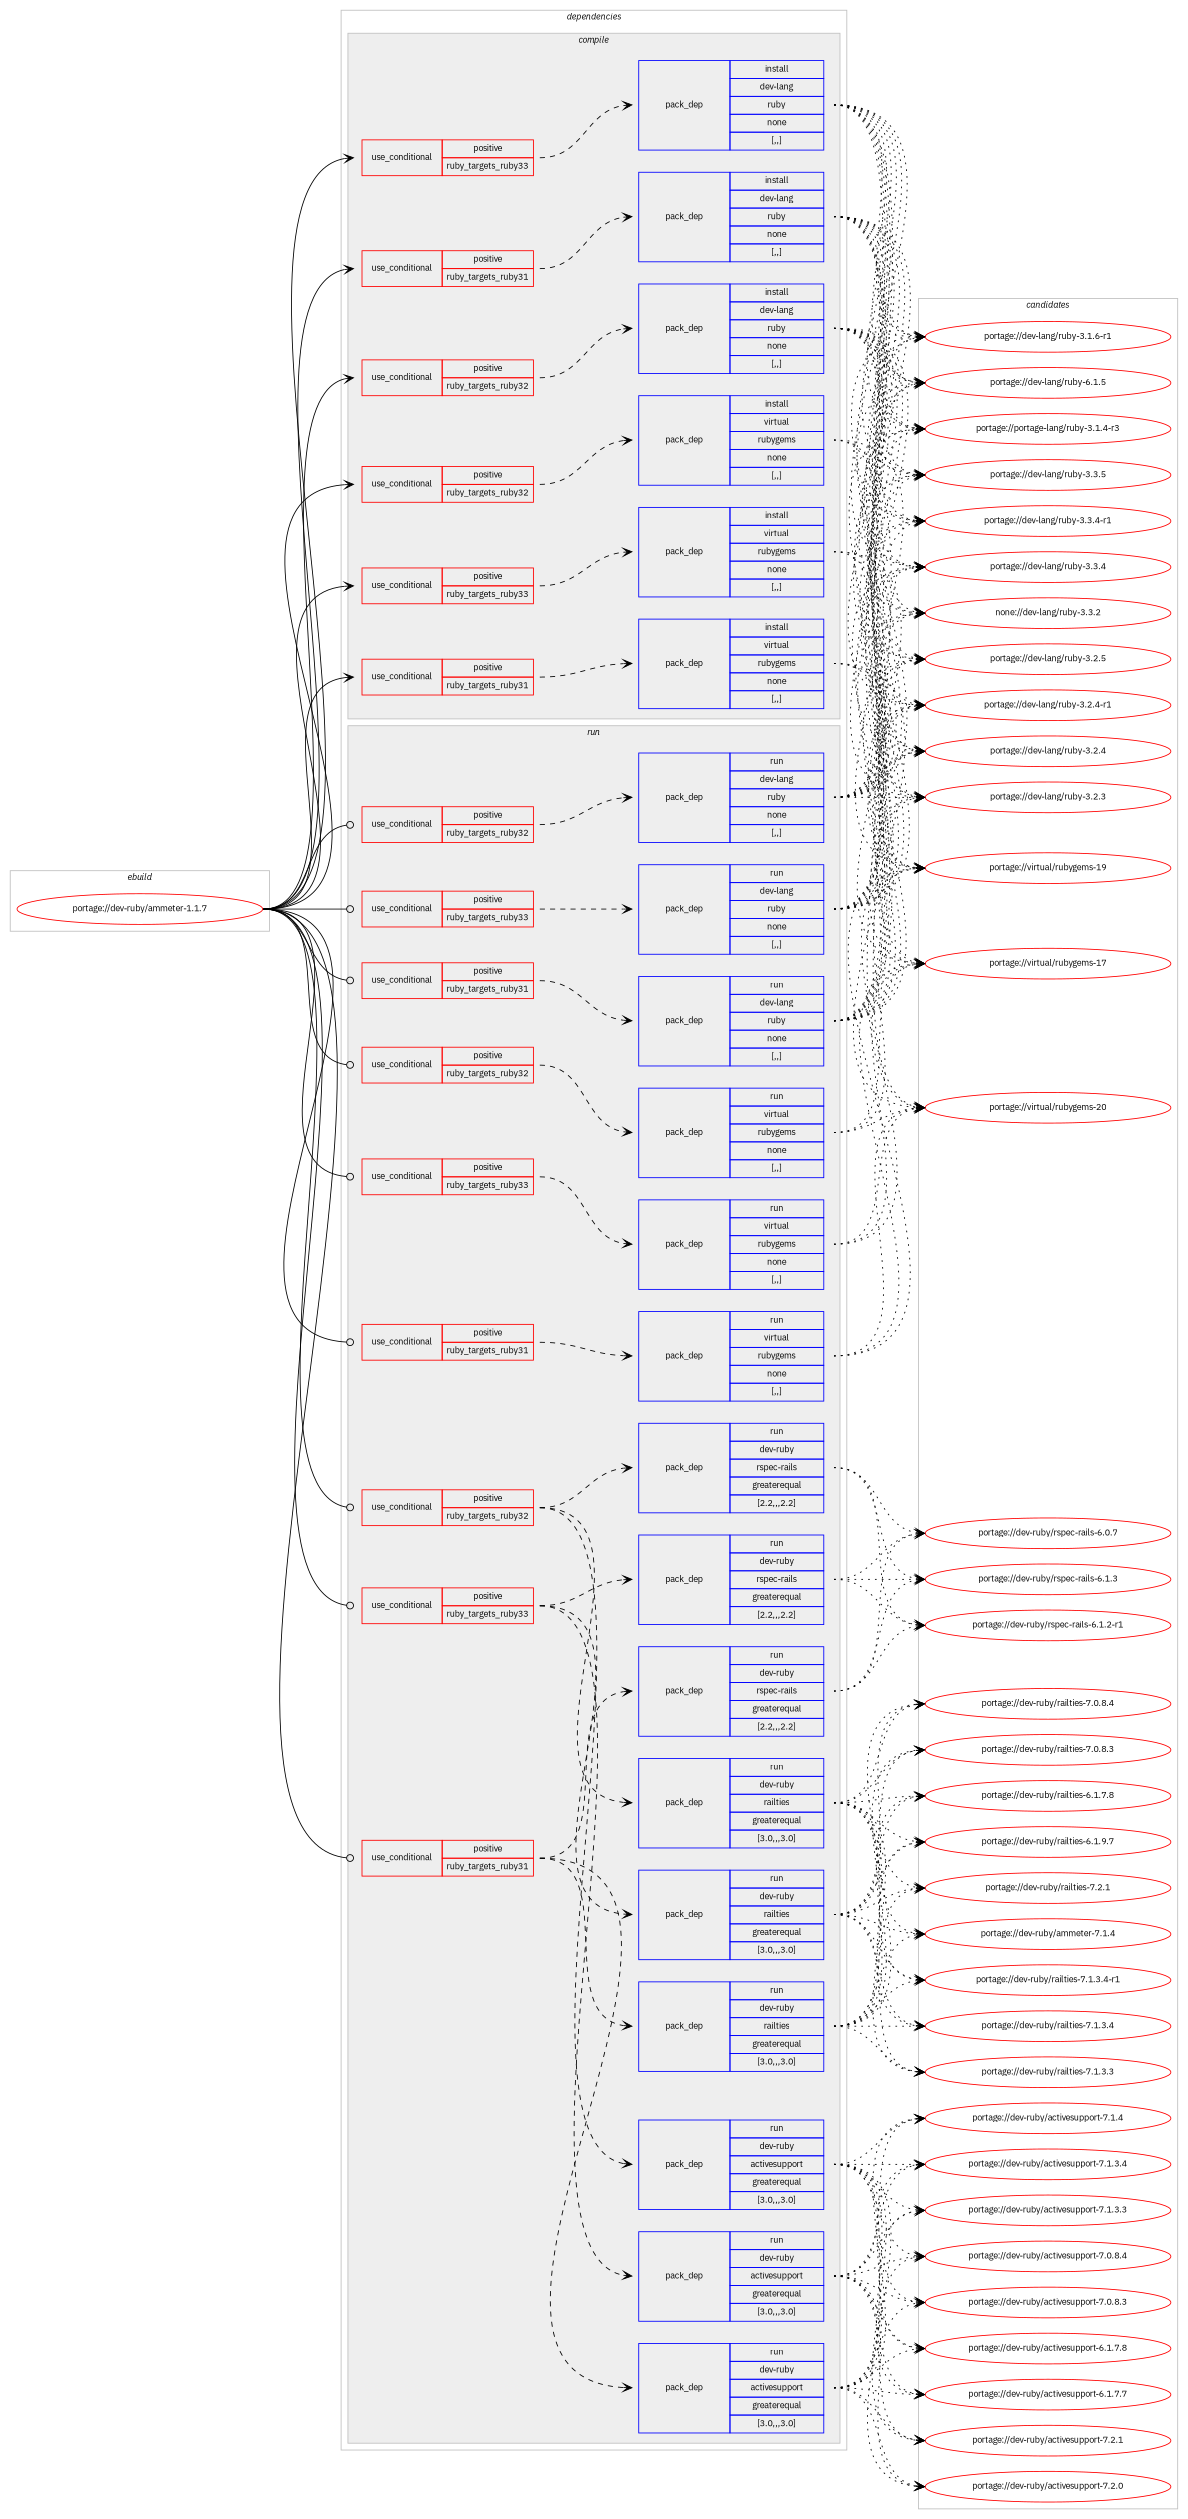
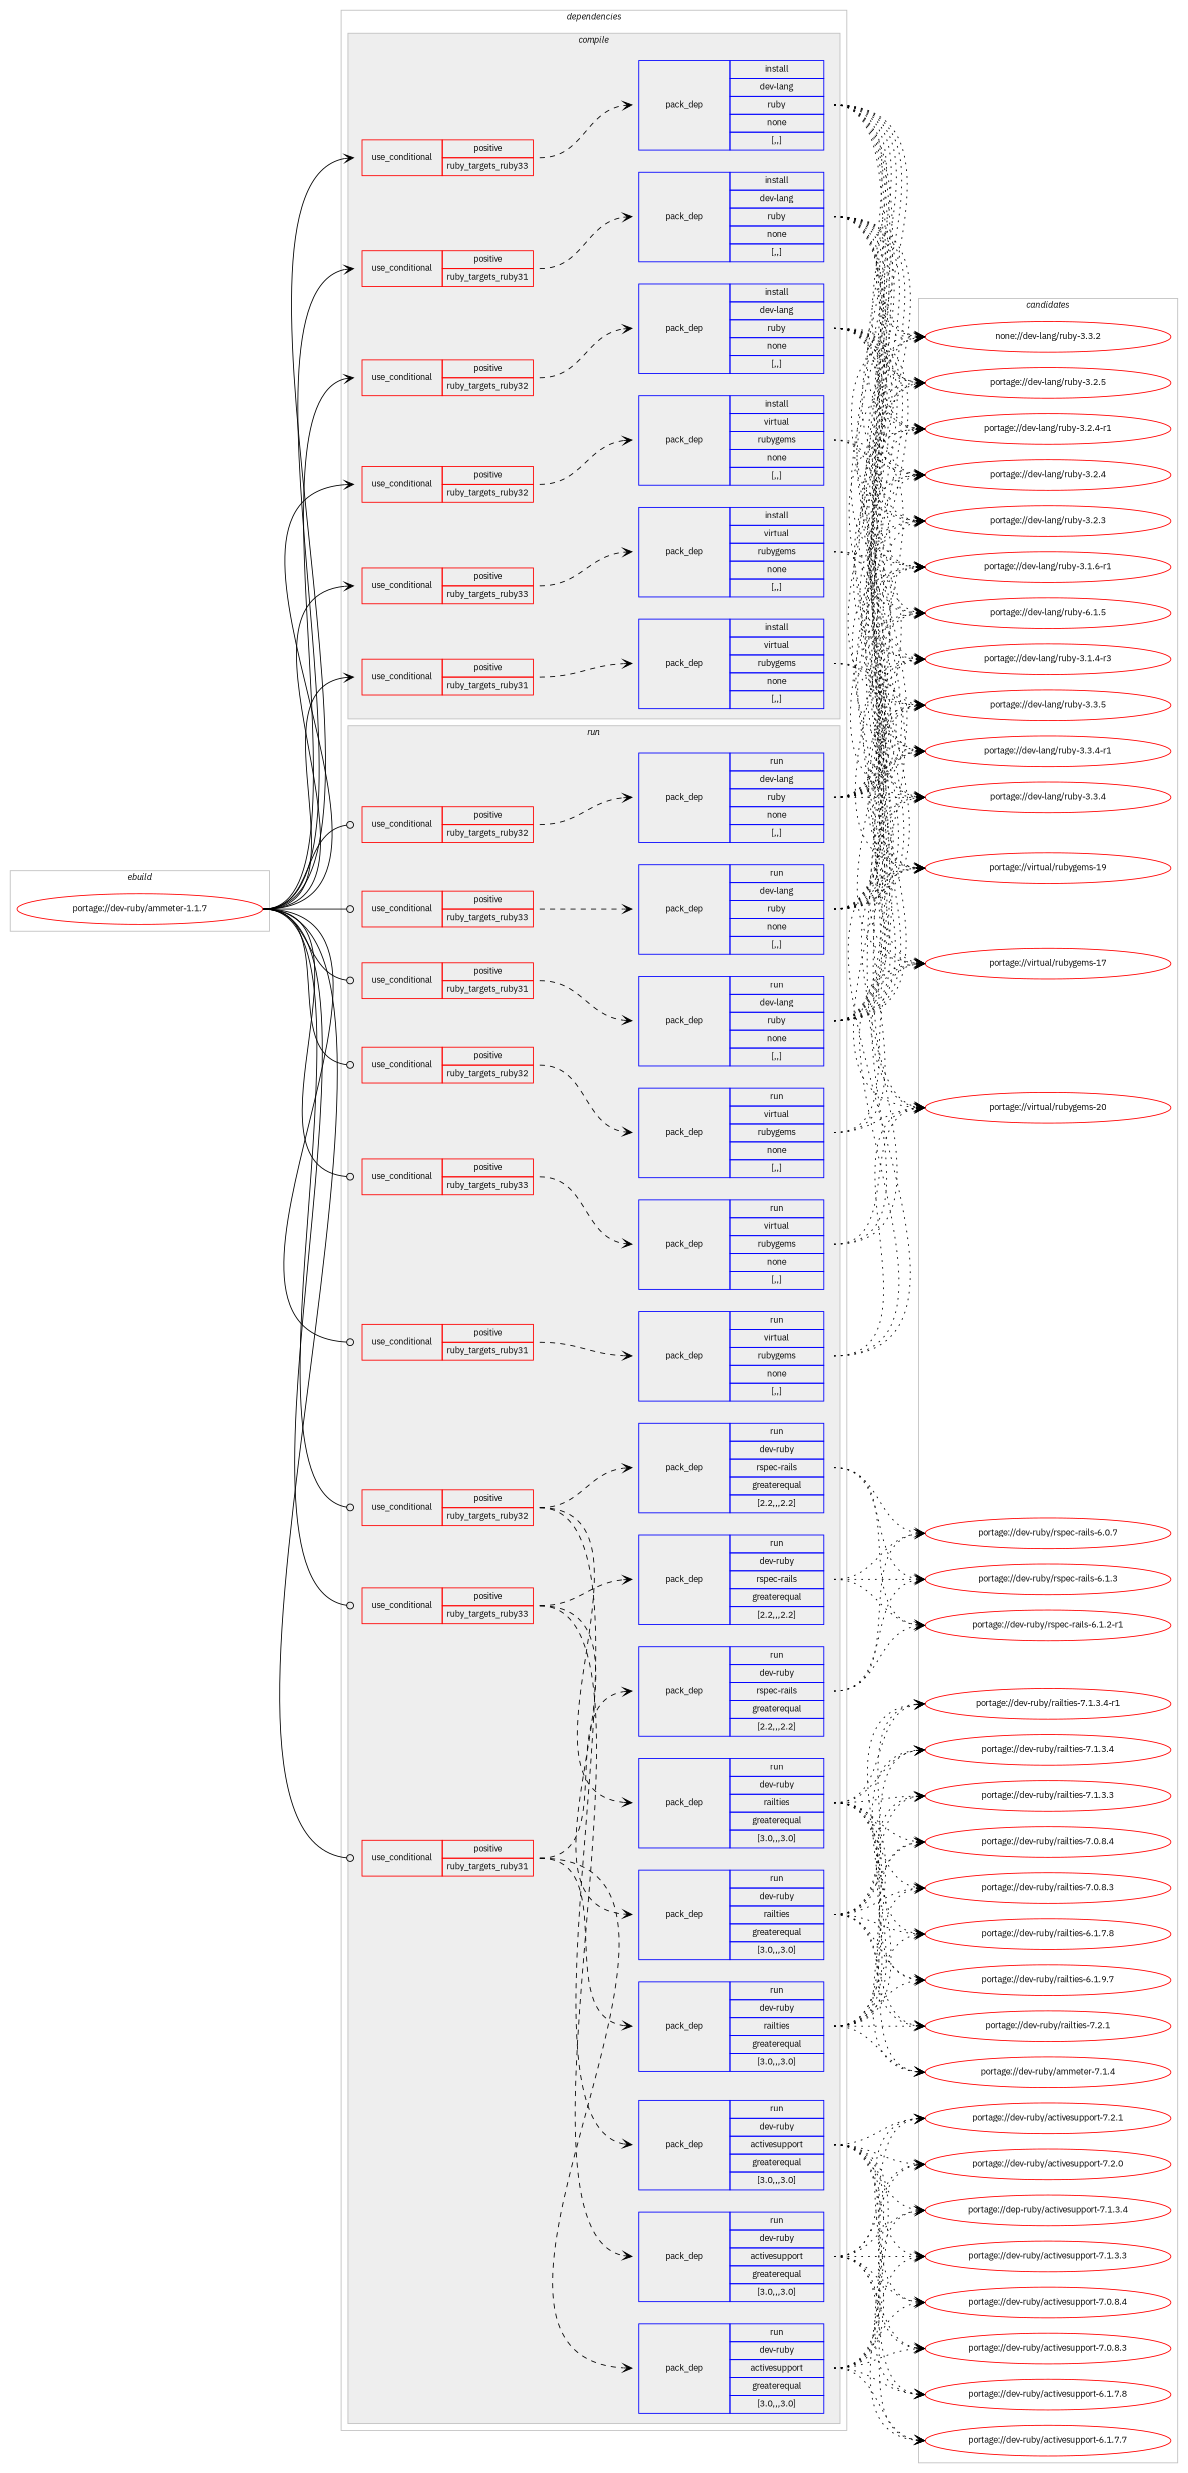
(1048, 429) -> (1048, 659)
(1048, 2118) -> none
(1048, 2164) -> (1048, 2210)
